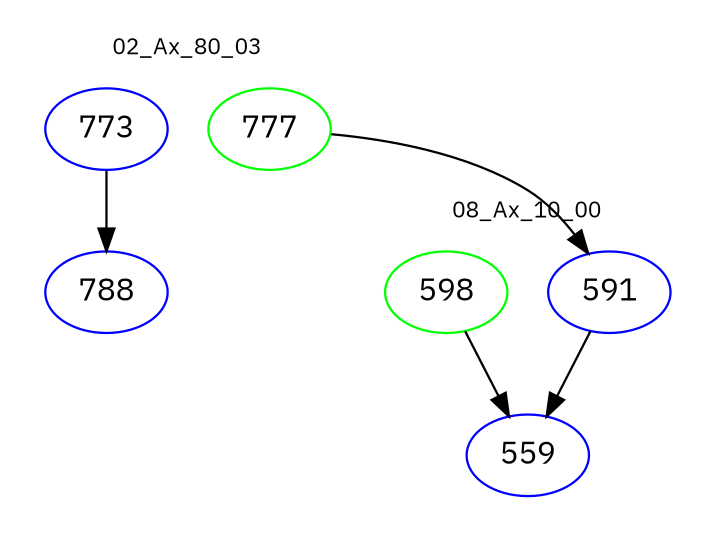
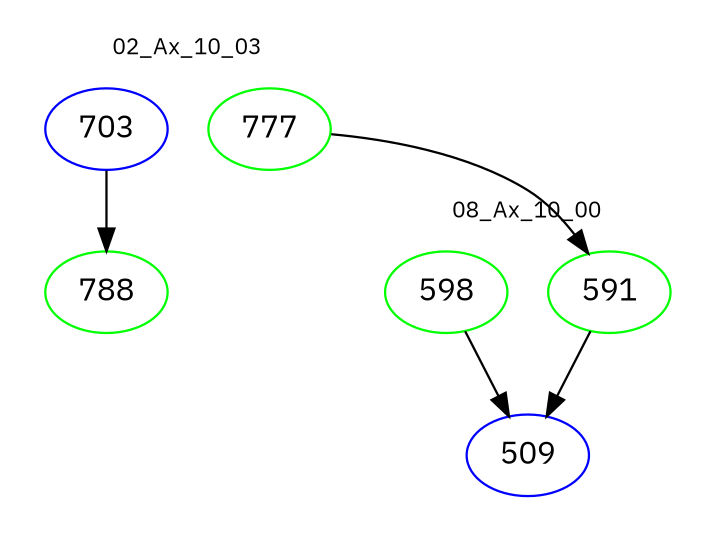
(188, 49) -> (188, 49)
(106, 129) -> (106, 129)
(106, 292) -> (106, 292)
(609, 292) -> (609, 292)
(528, 455) -> (528, 455)
